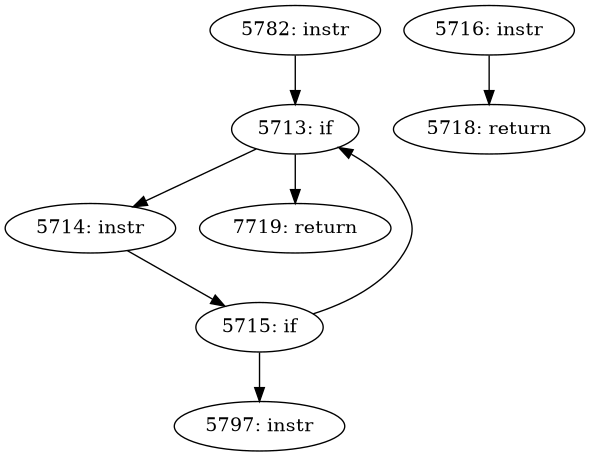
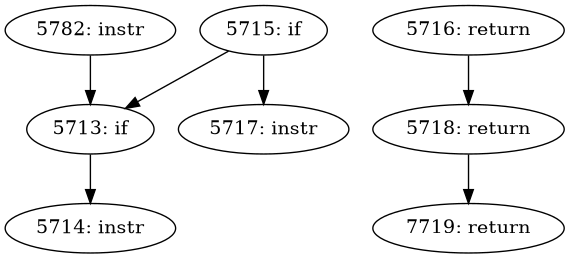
(489, 30) -> (469, 30)
(295, 172) -> (469, 172)
(170, 275) -> none
(260, 426) -> (264, 129)
